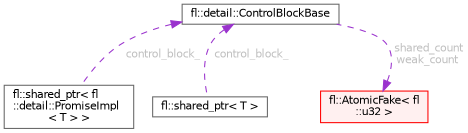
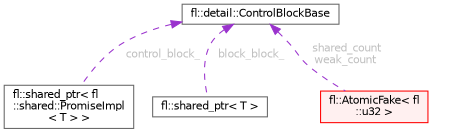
(381, 39) -> (308, 65)
(250, 55) -> (250, 55)
(69, 107) -> (69, 107)
